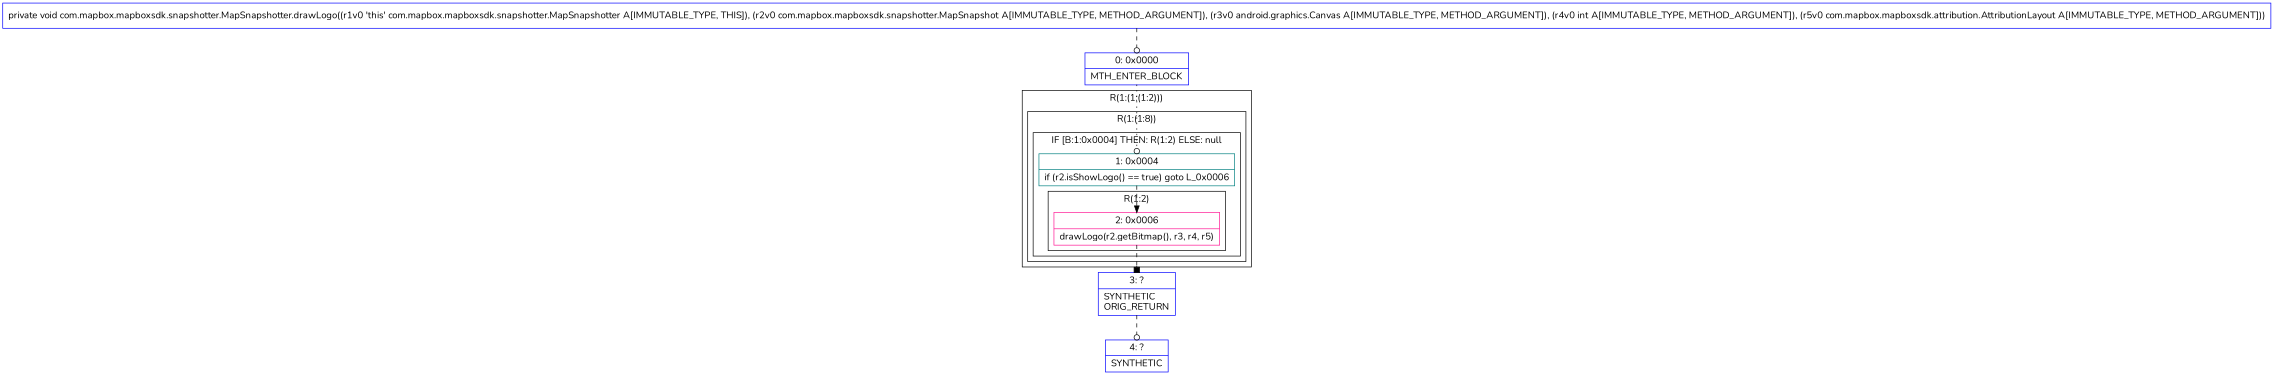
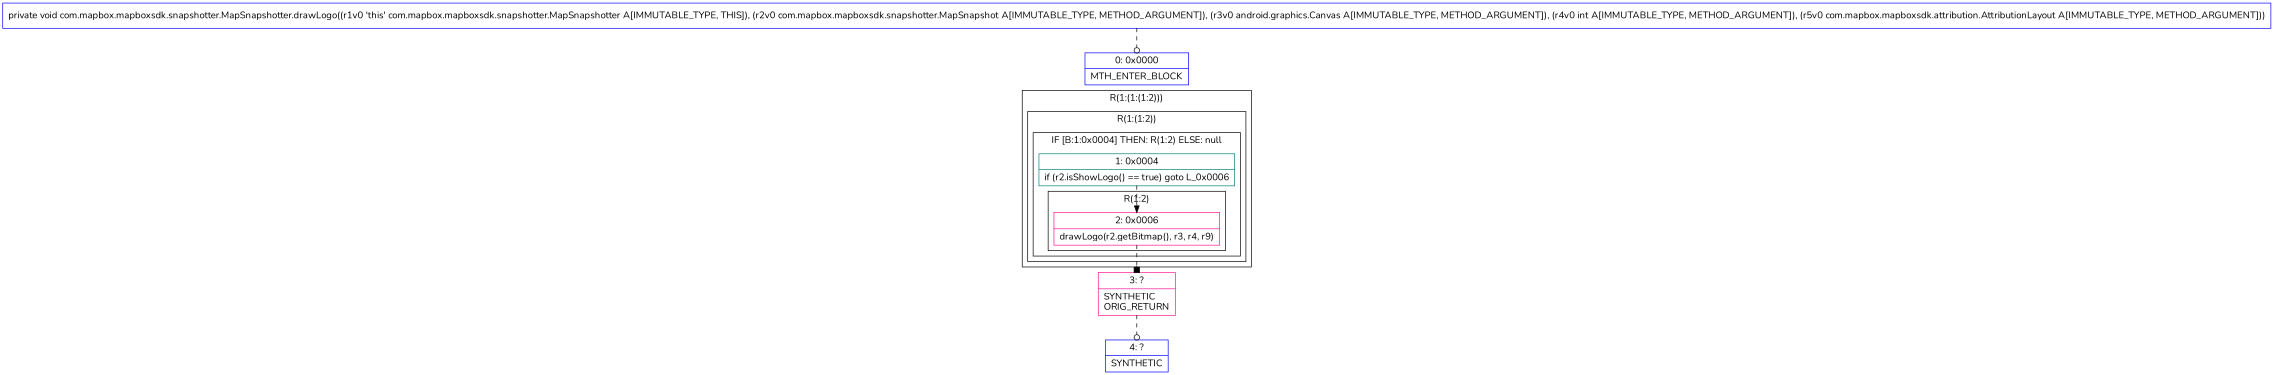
(1137, 116) -> none
(1137, 119) -> (1137, 119)
(1137, 237) -> (1137, 237)
(1137, 294) -> (1137, 294)
